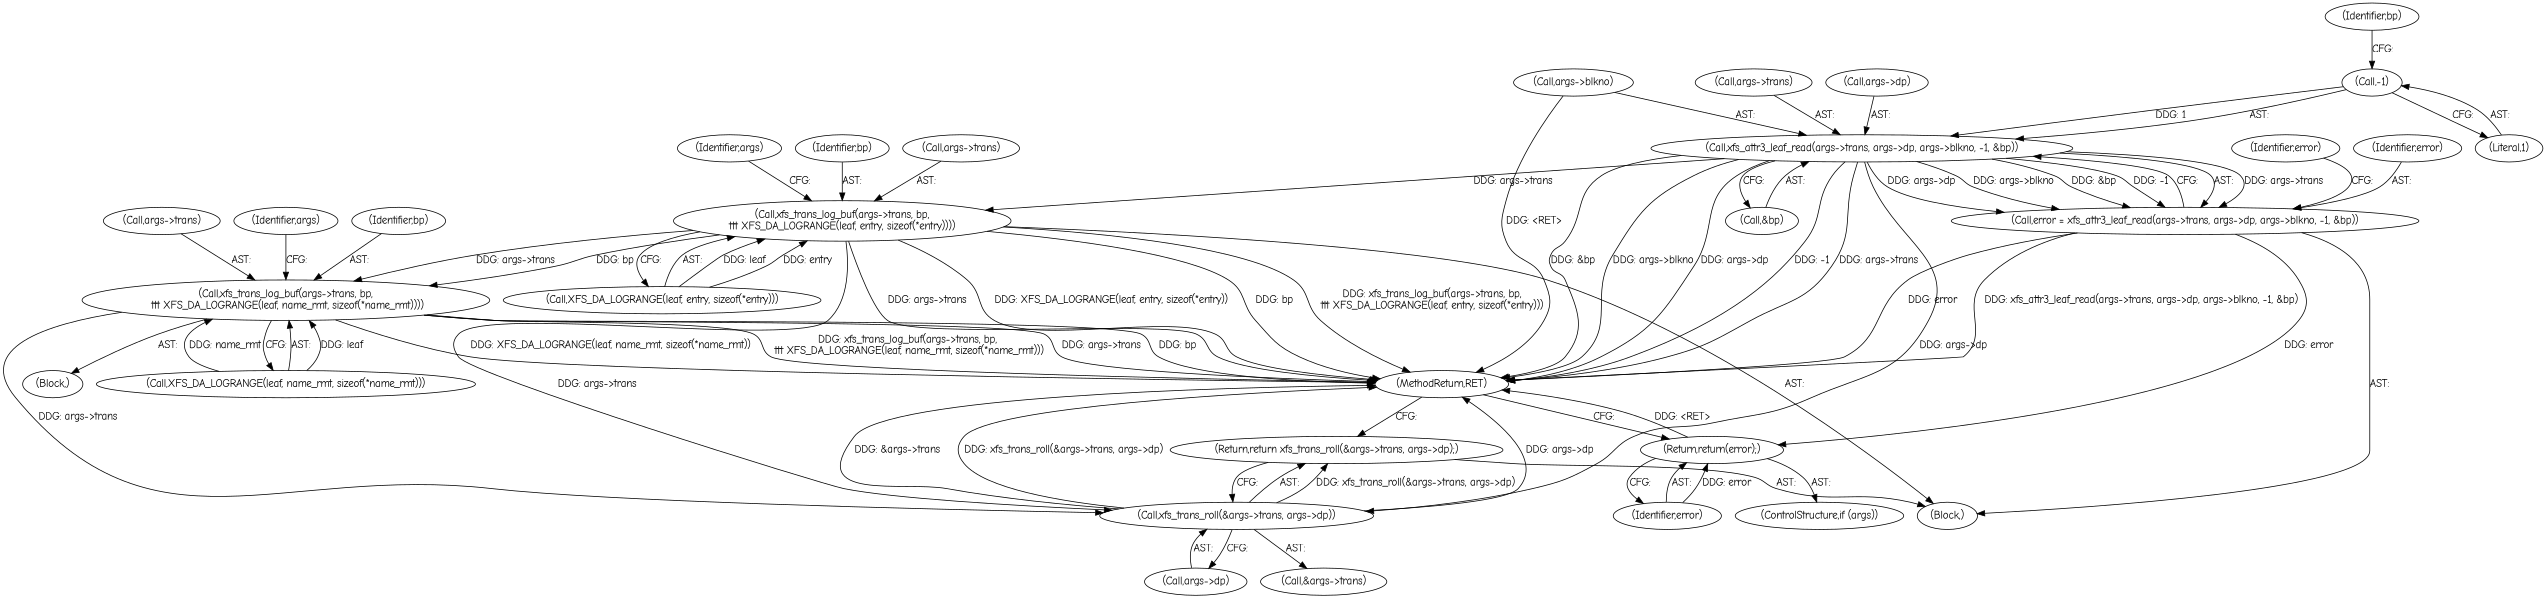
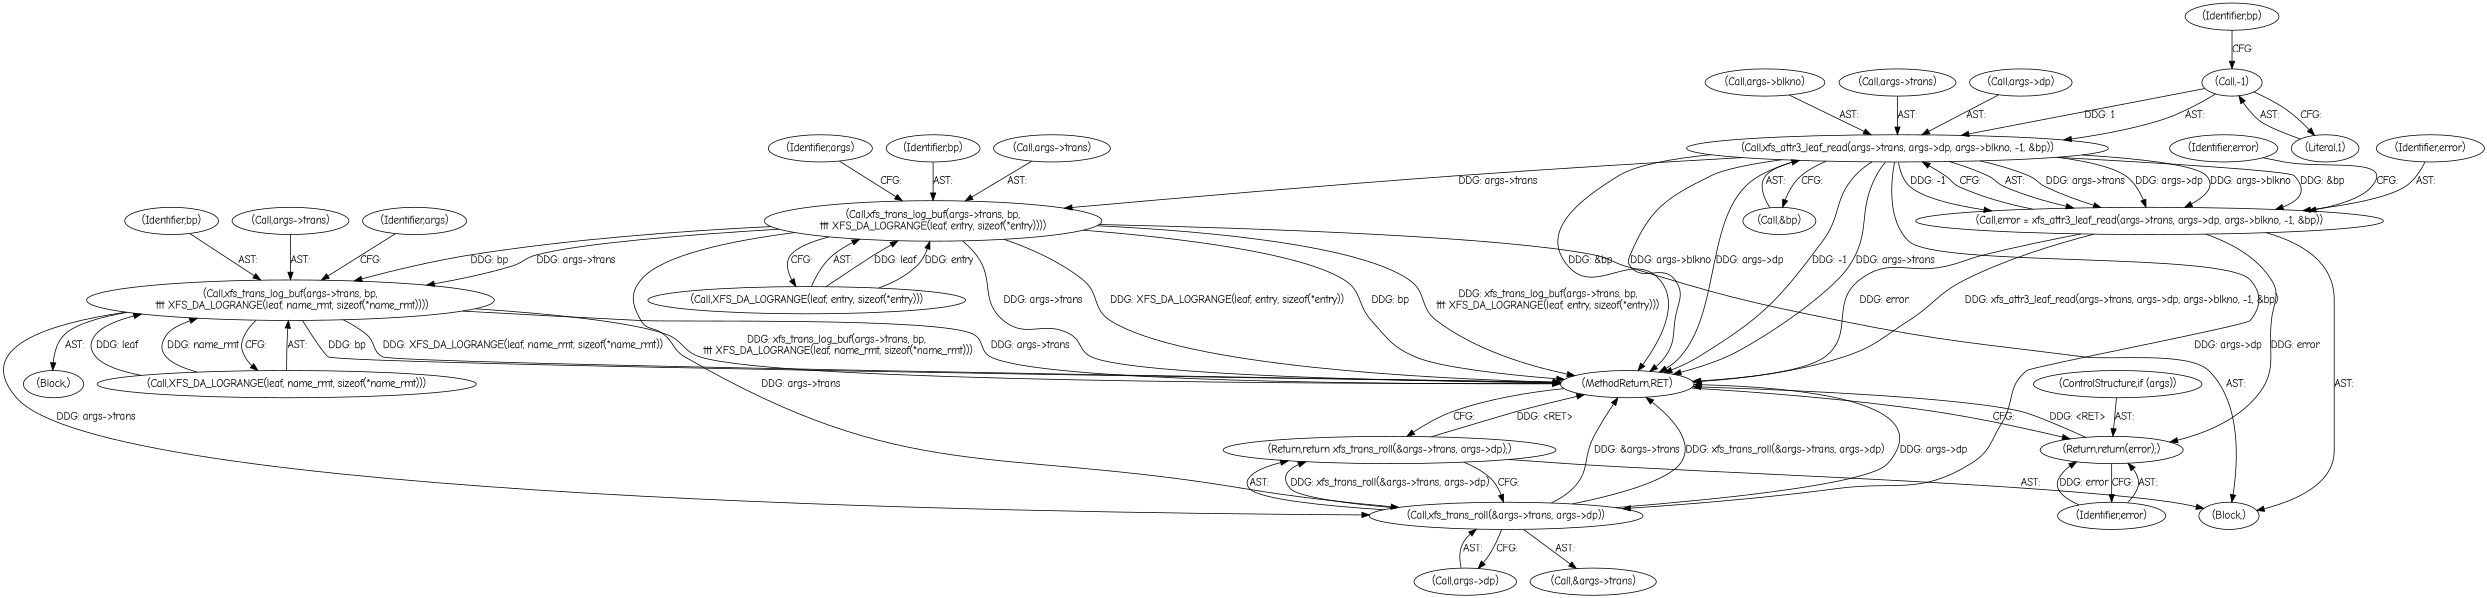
(1510, 248) -> (1504, 415)
(1795, 471) -> (2115, 413)
